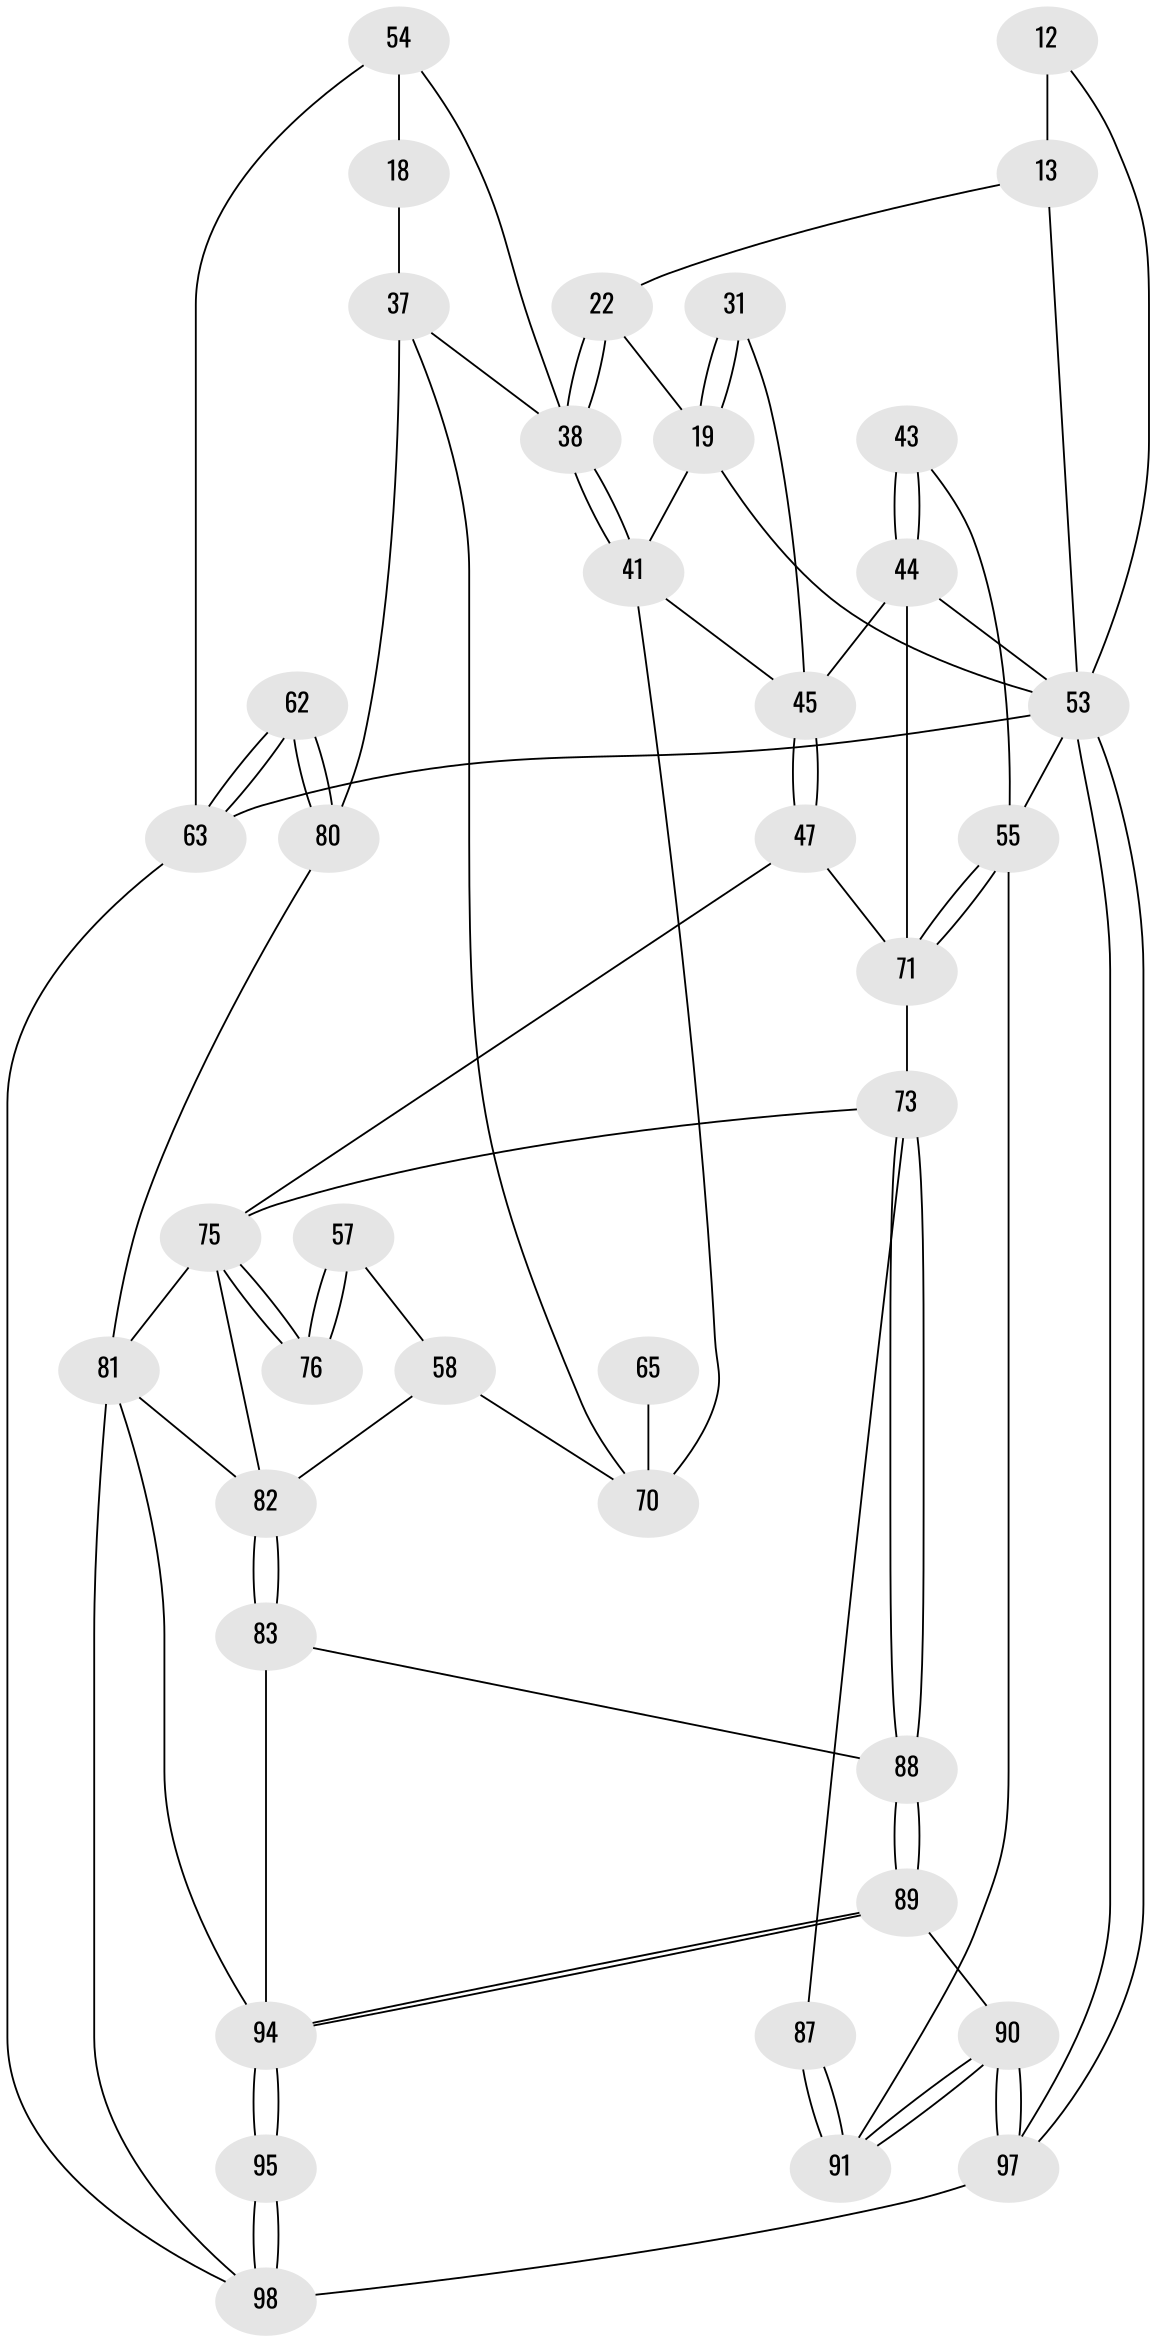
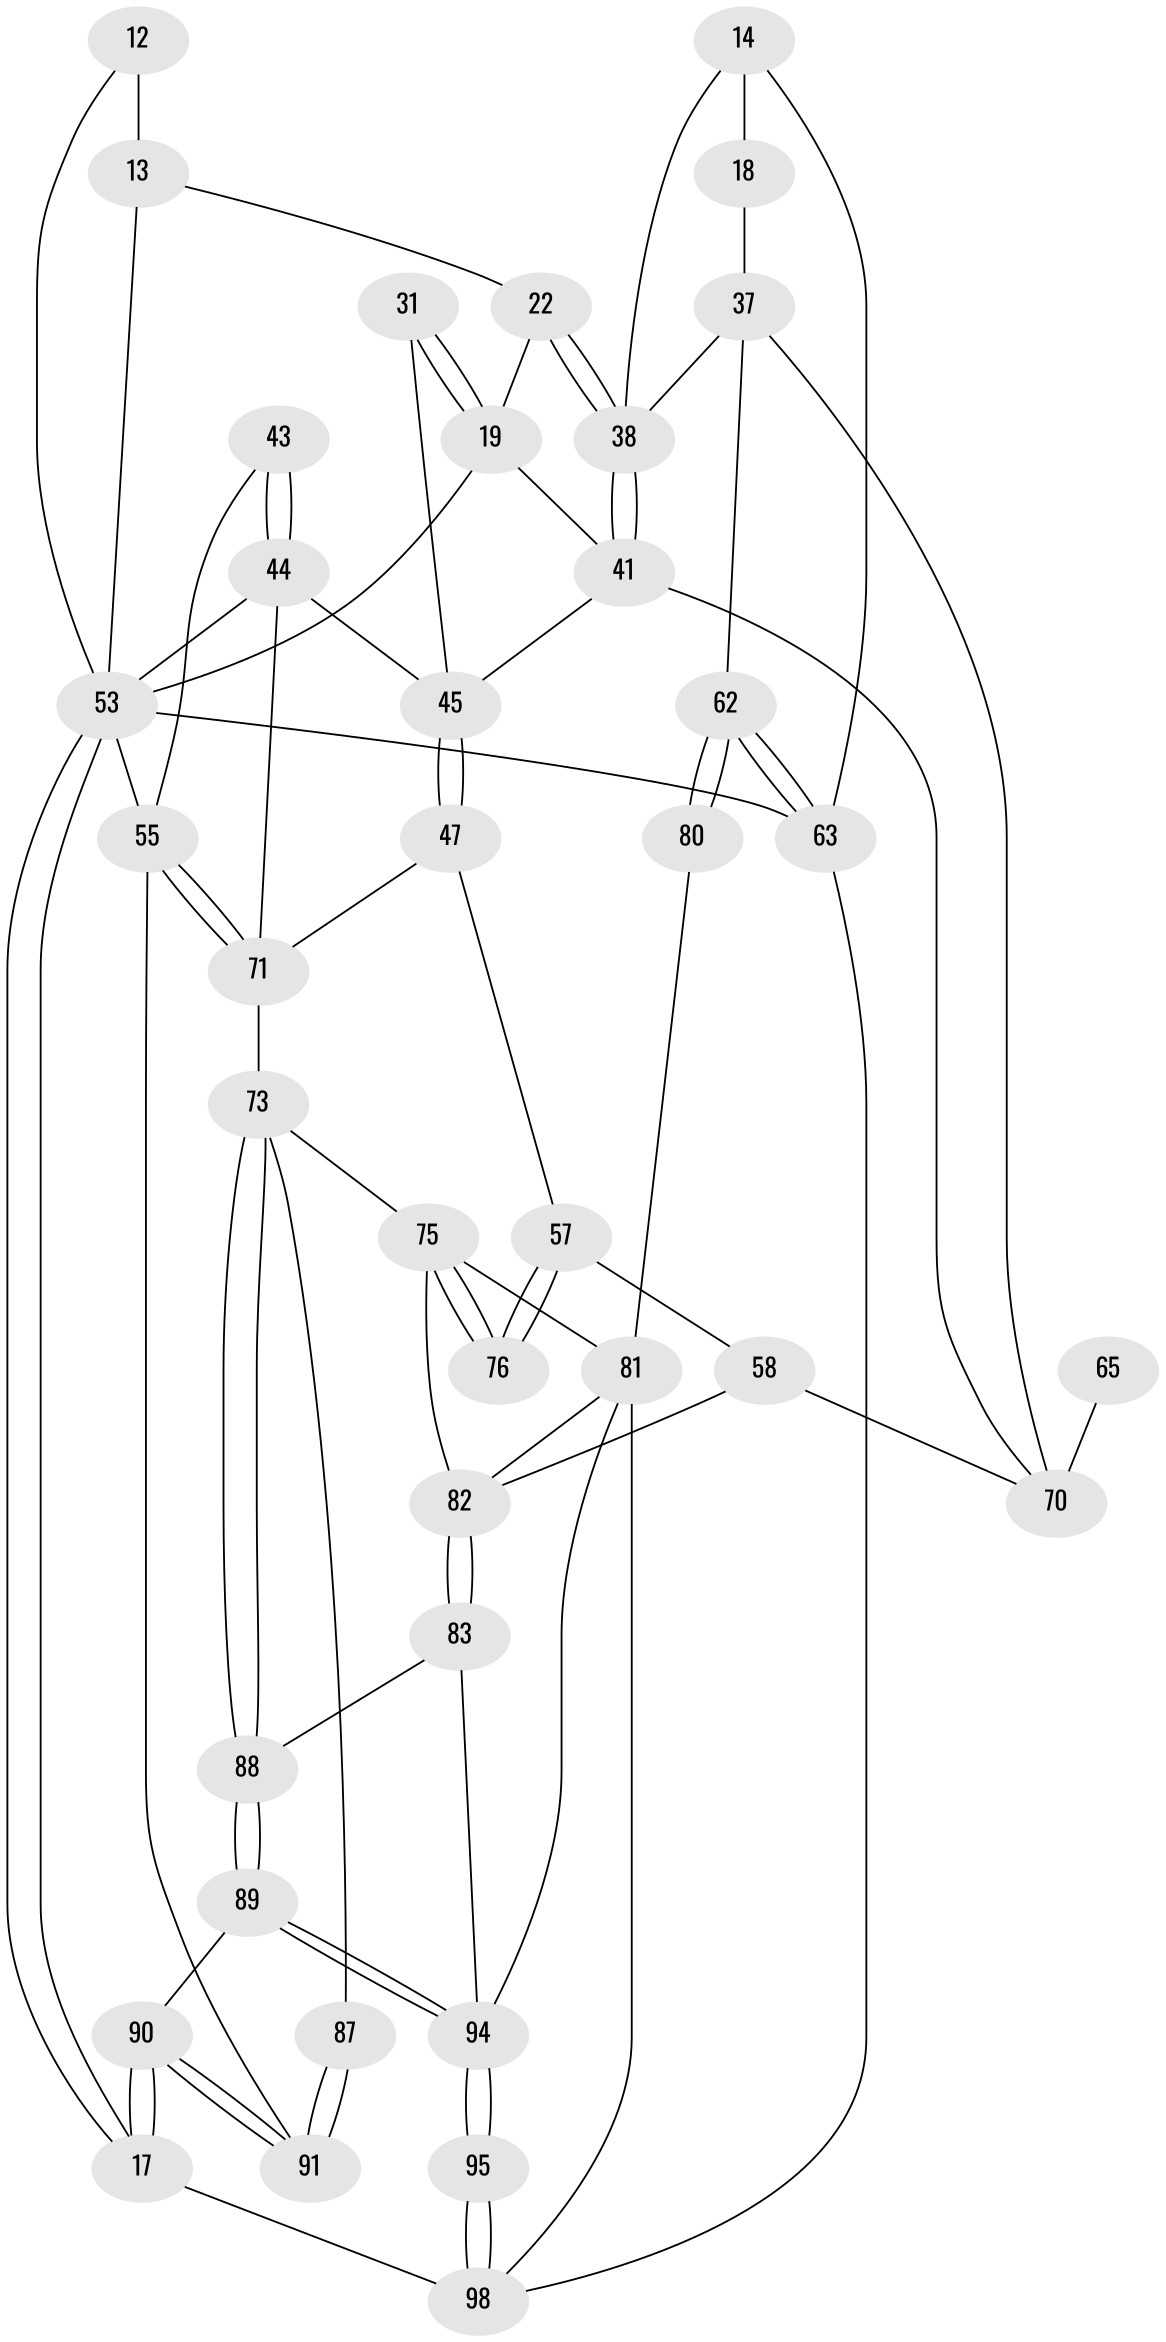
(399, 41) -> (744, 41)
(388, 576) -> (735, 506)
(508, 1038) -> (506, 1038)
(1009, 2169) -> (142, 2169)
